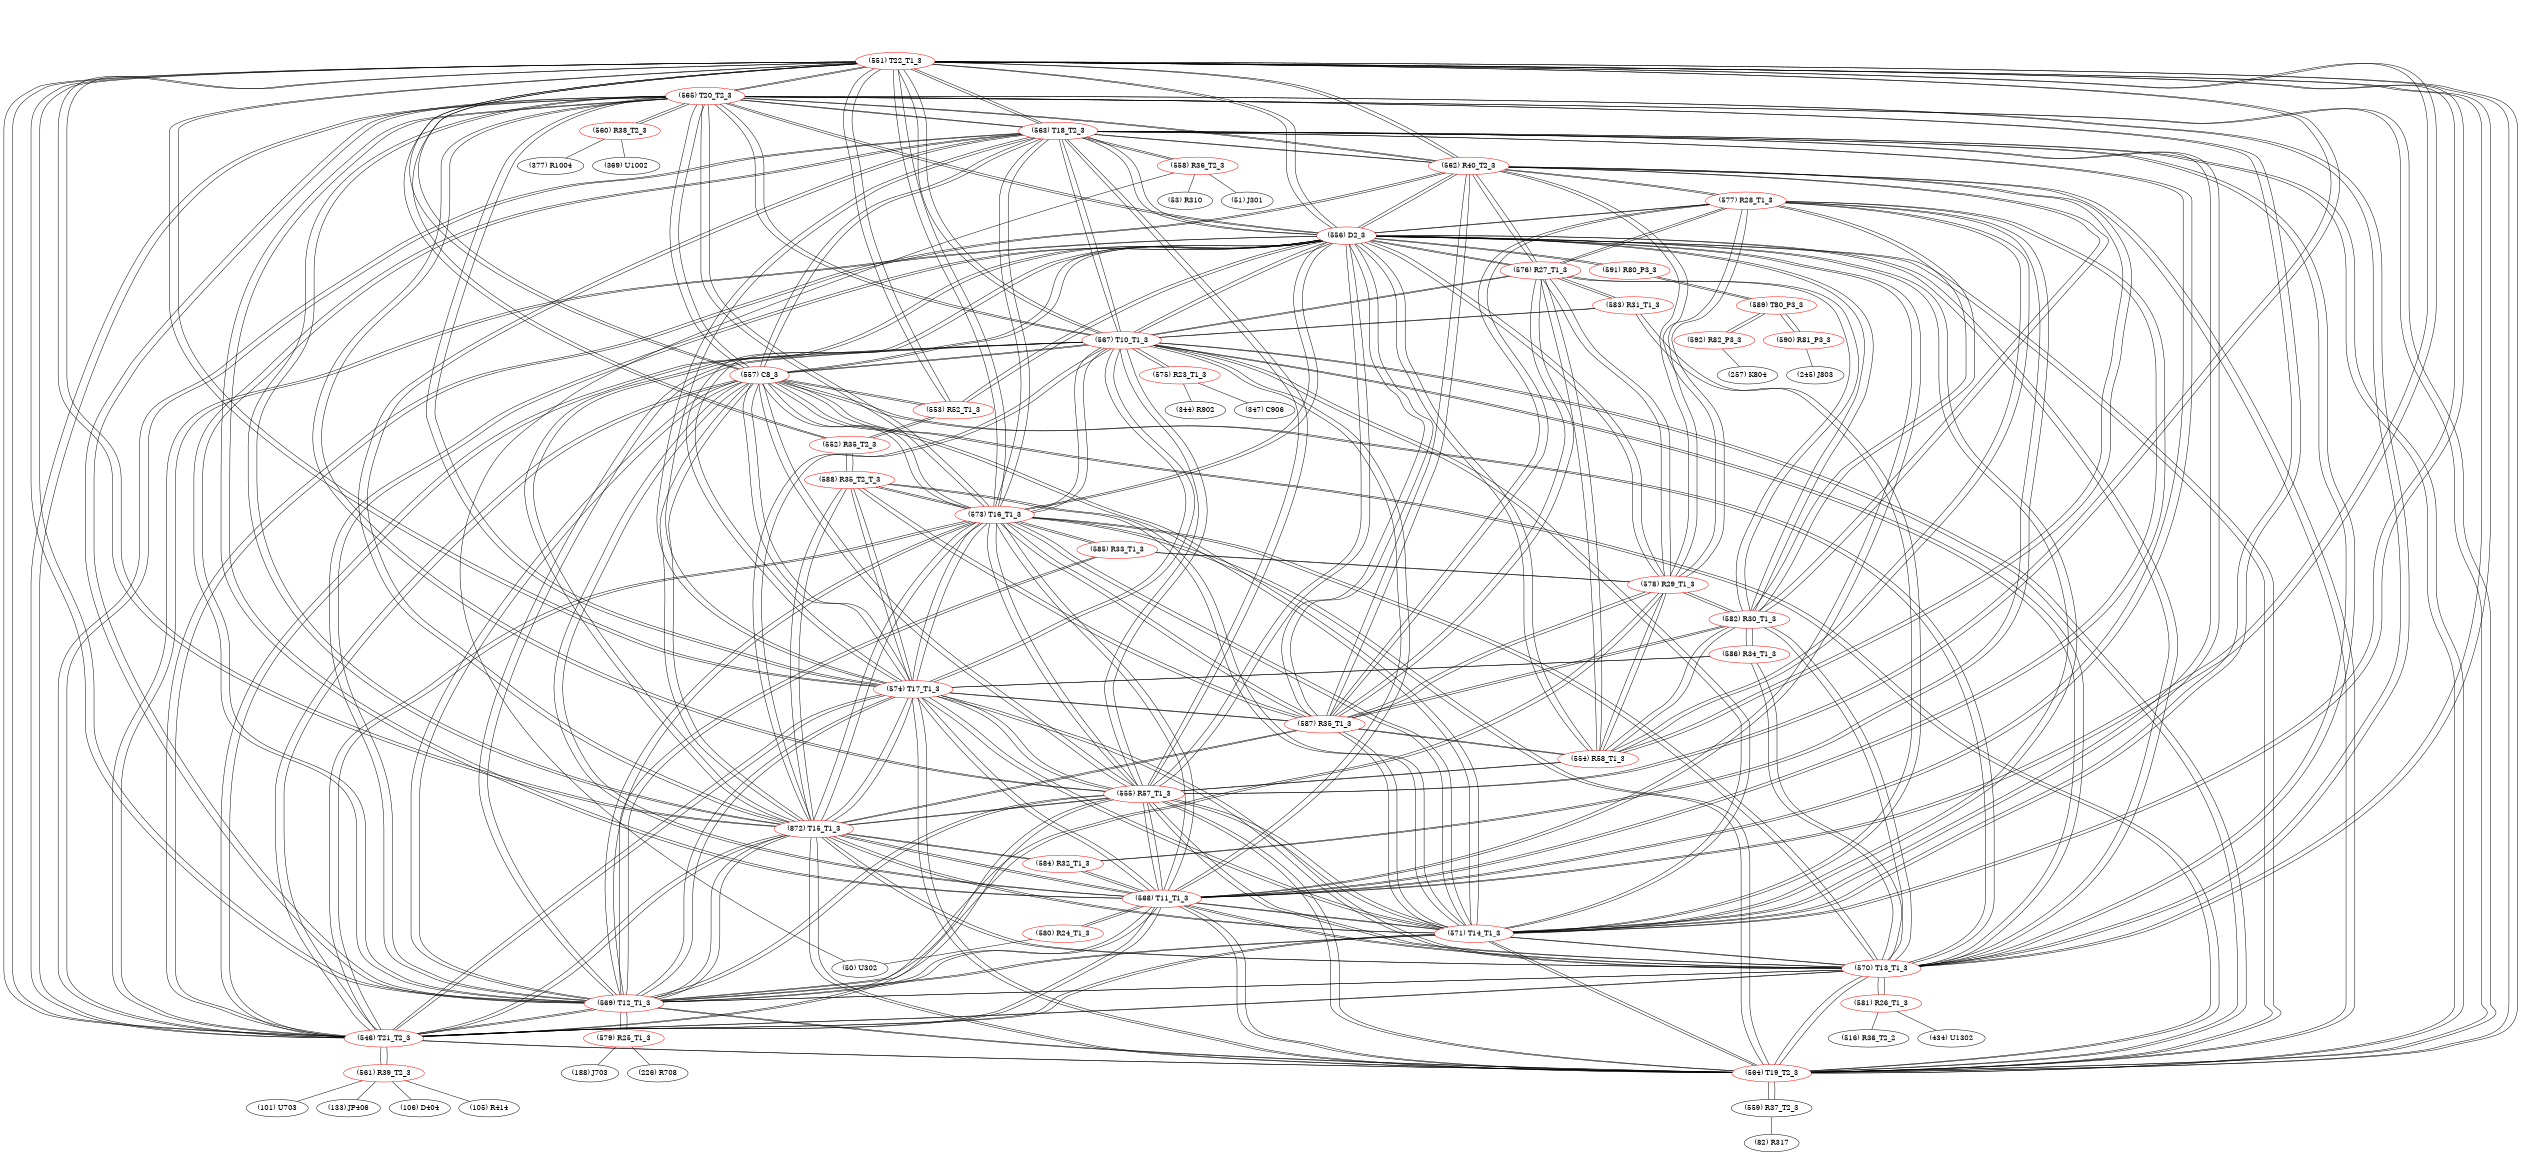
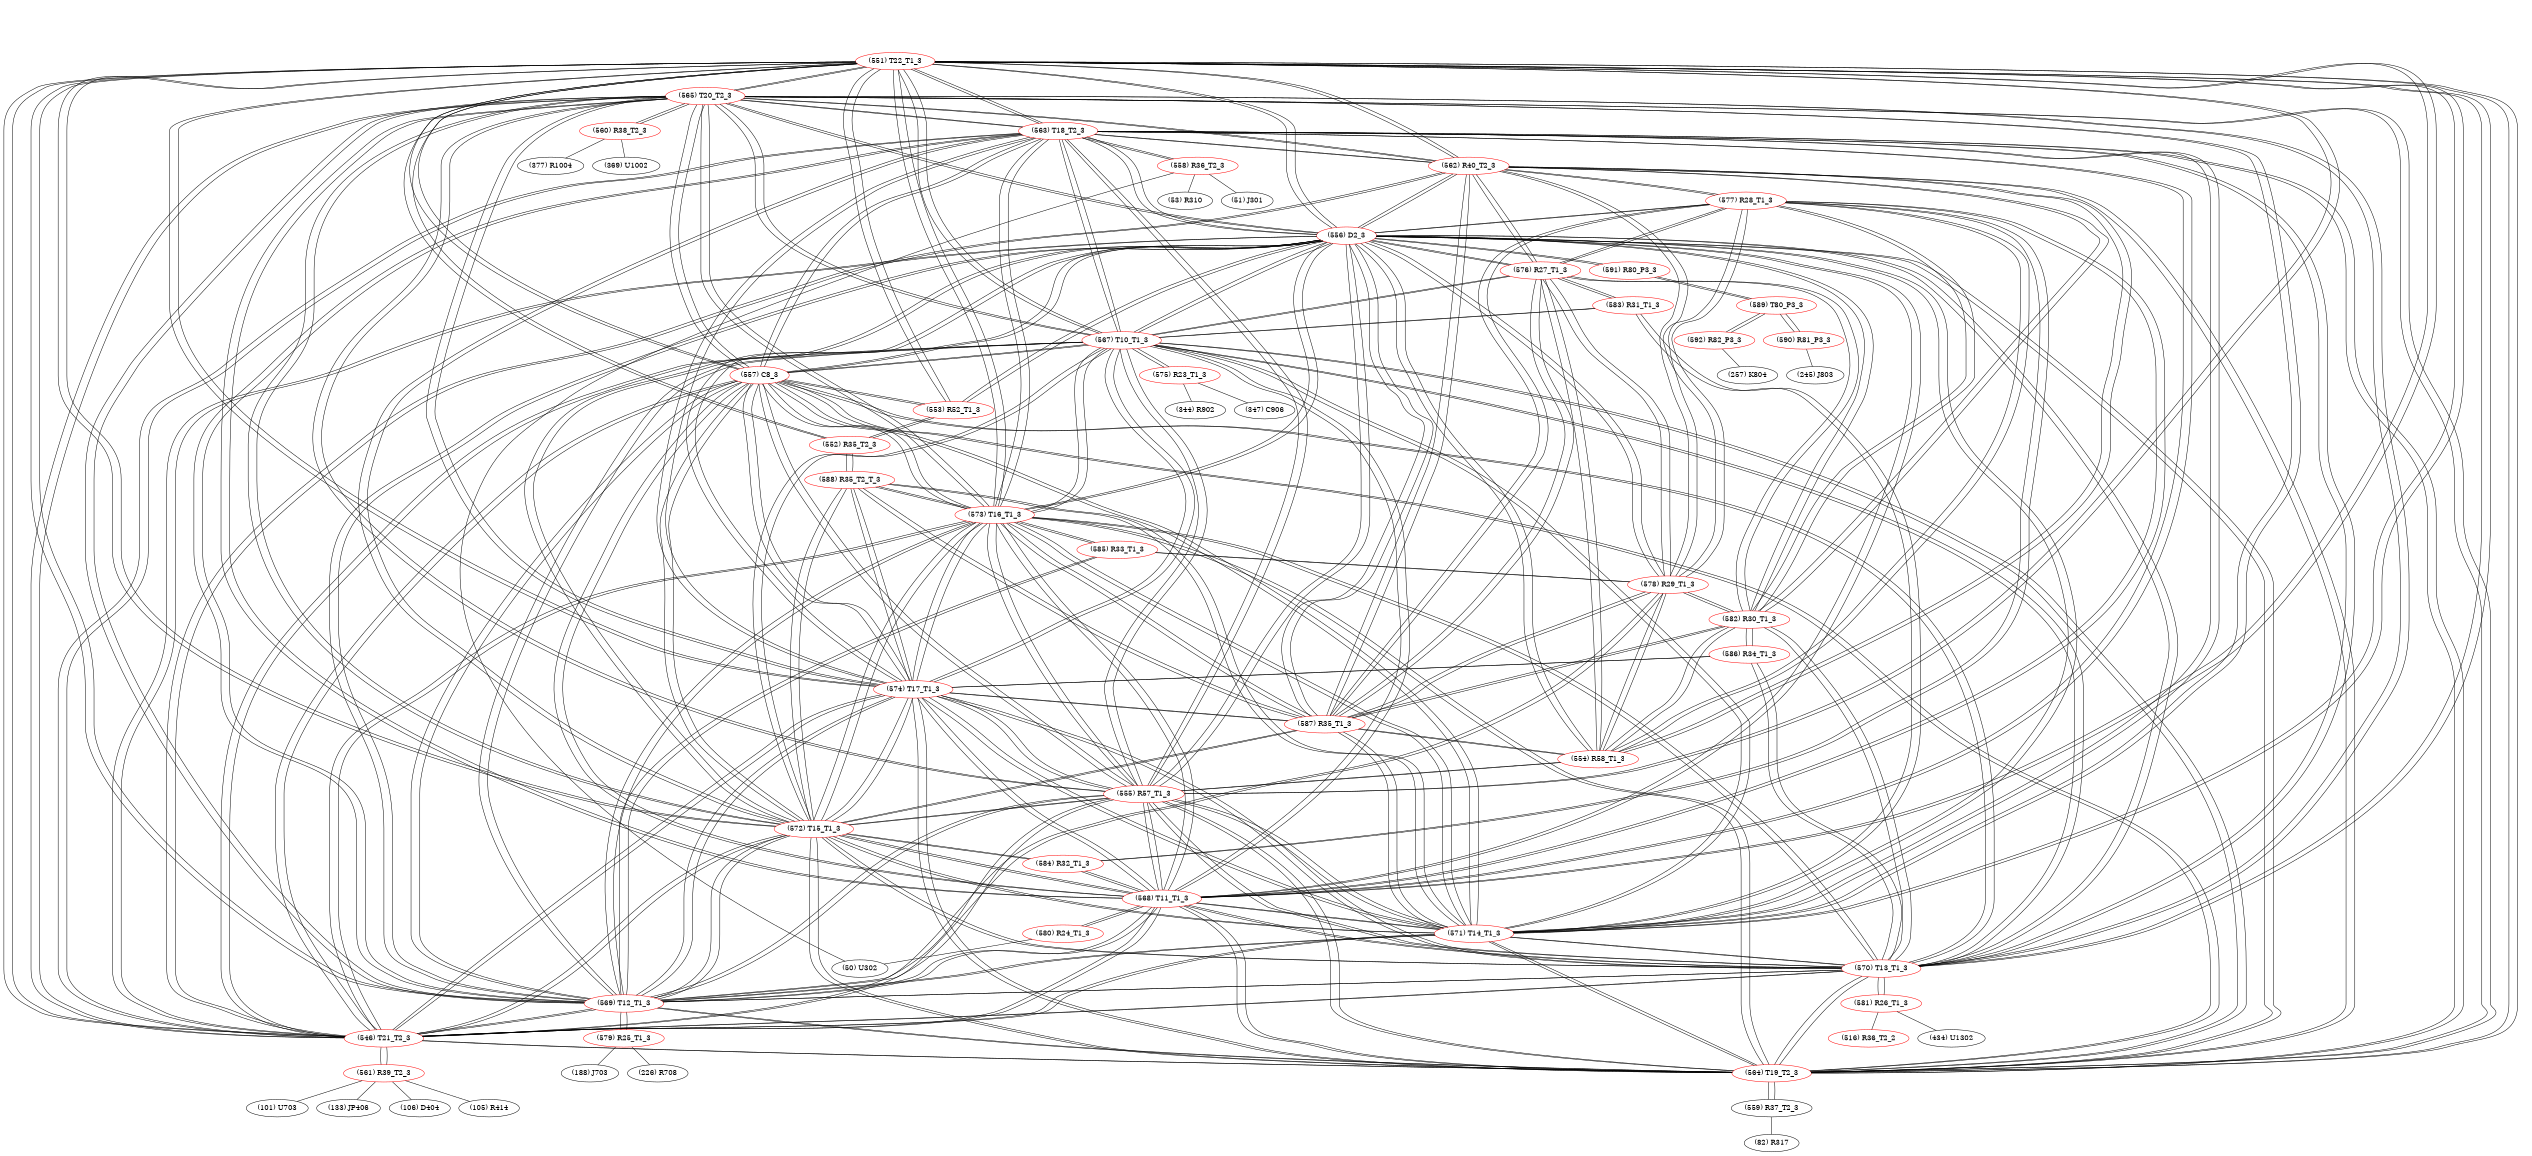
(814, 829) -> (814, 829)
(1869, 1038) -> (1869, 1038)
